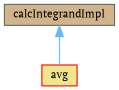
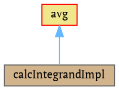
(59, 51) -> (59, 51)
